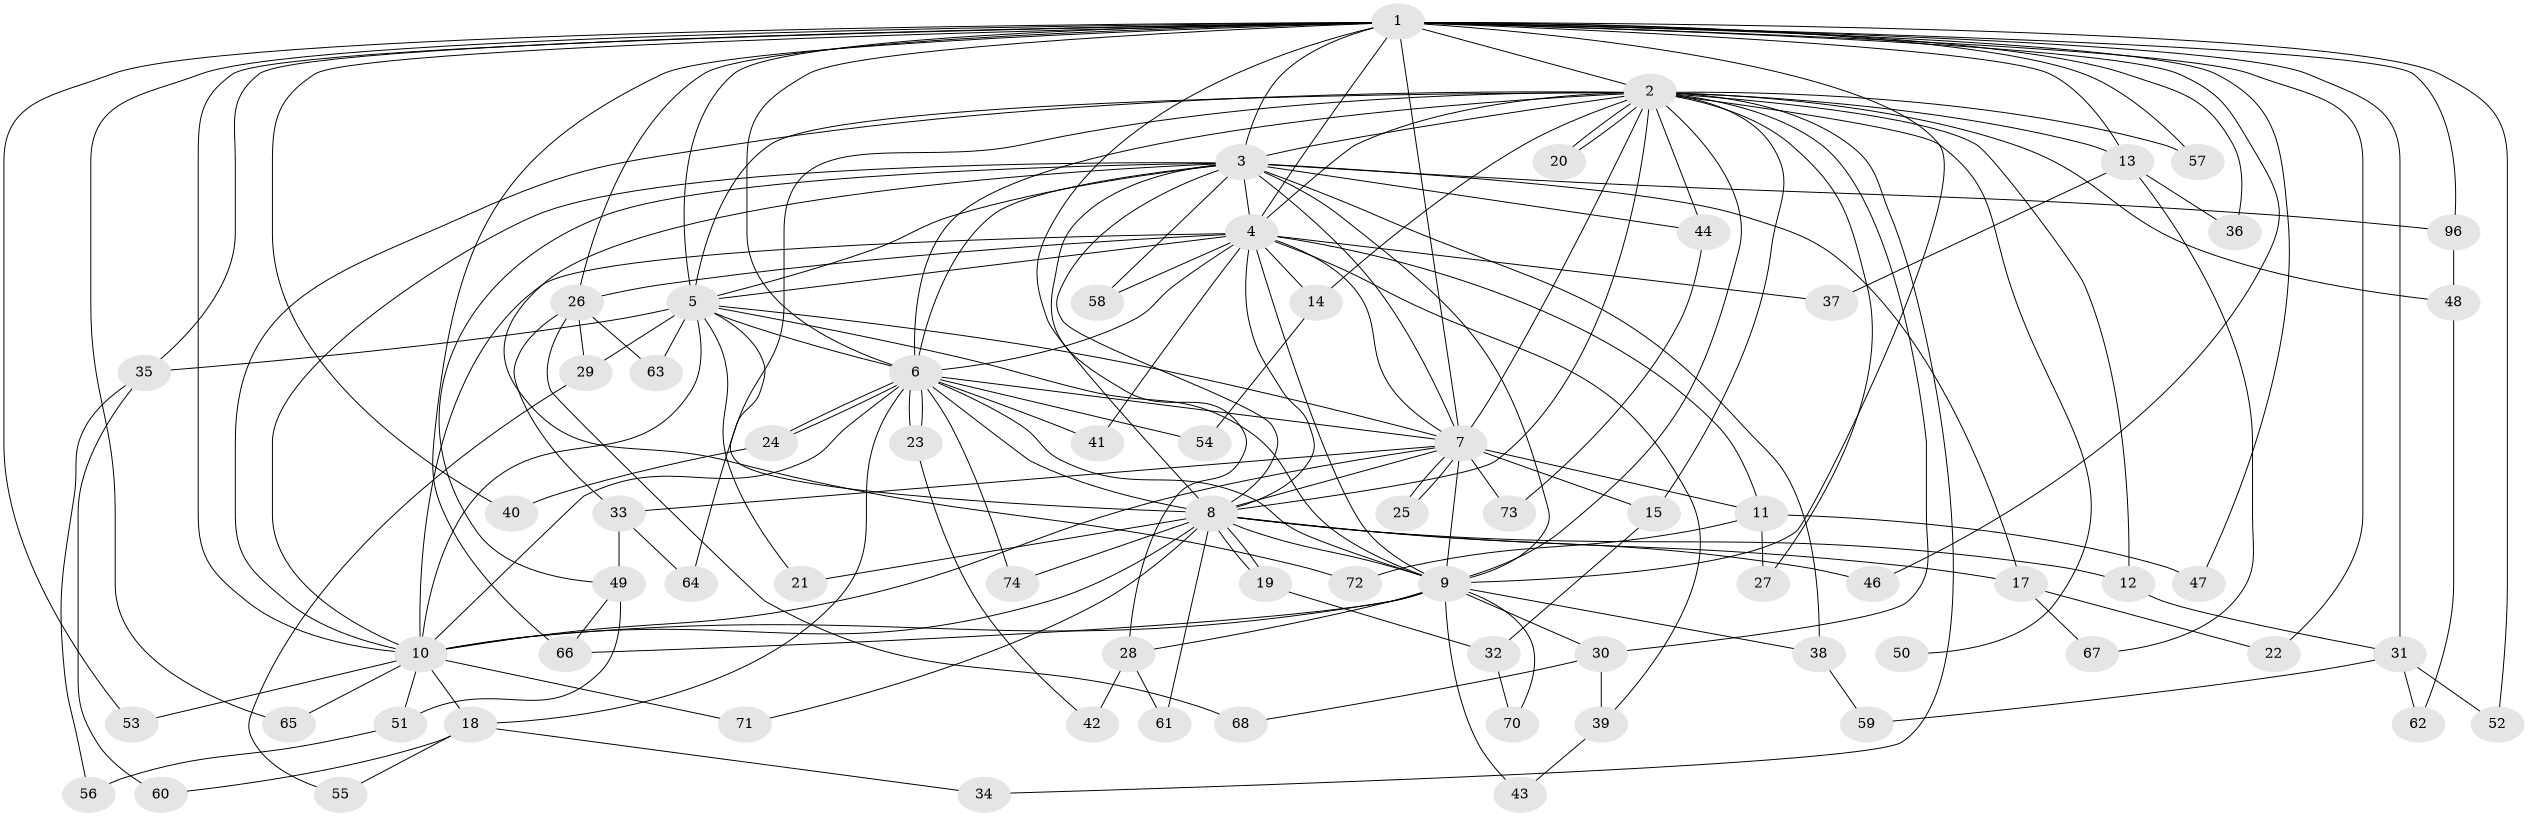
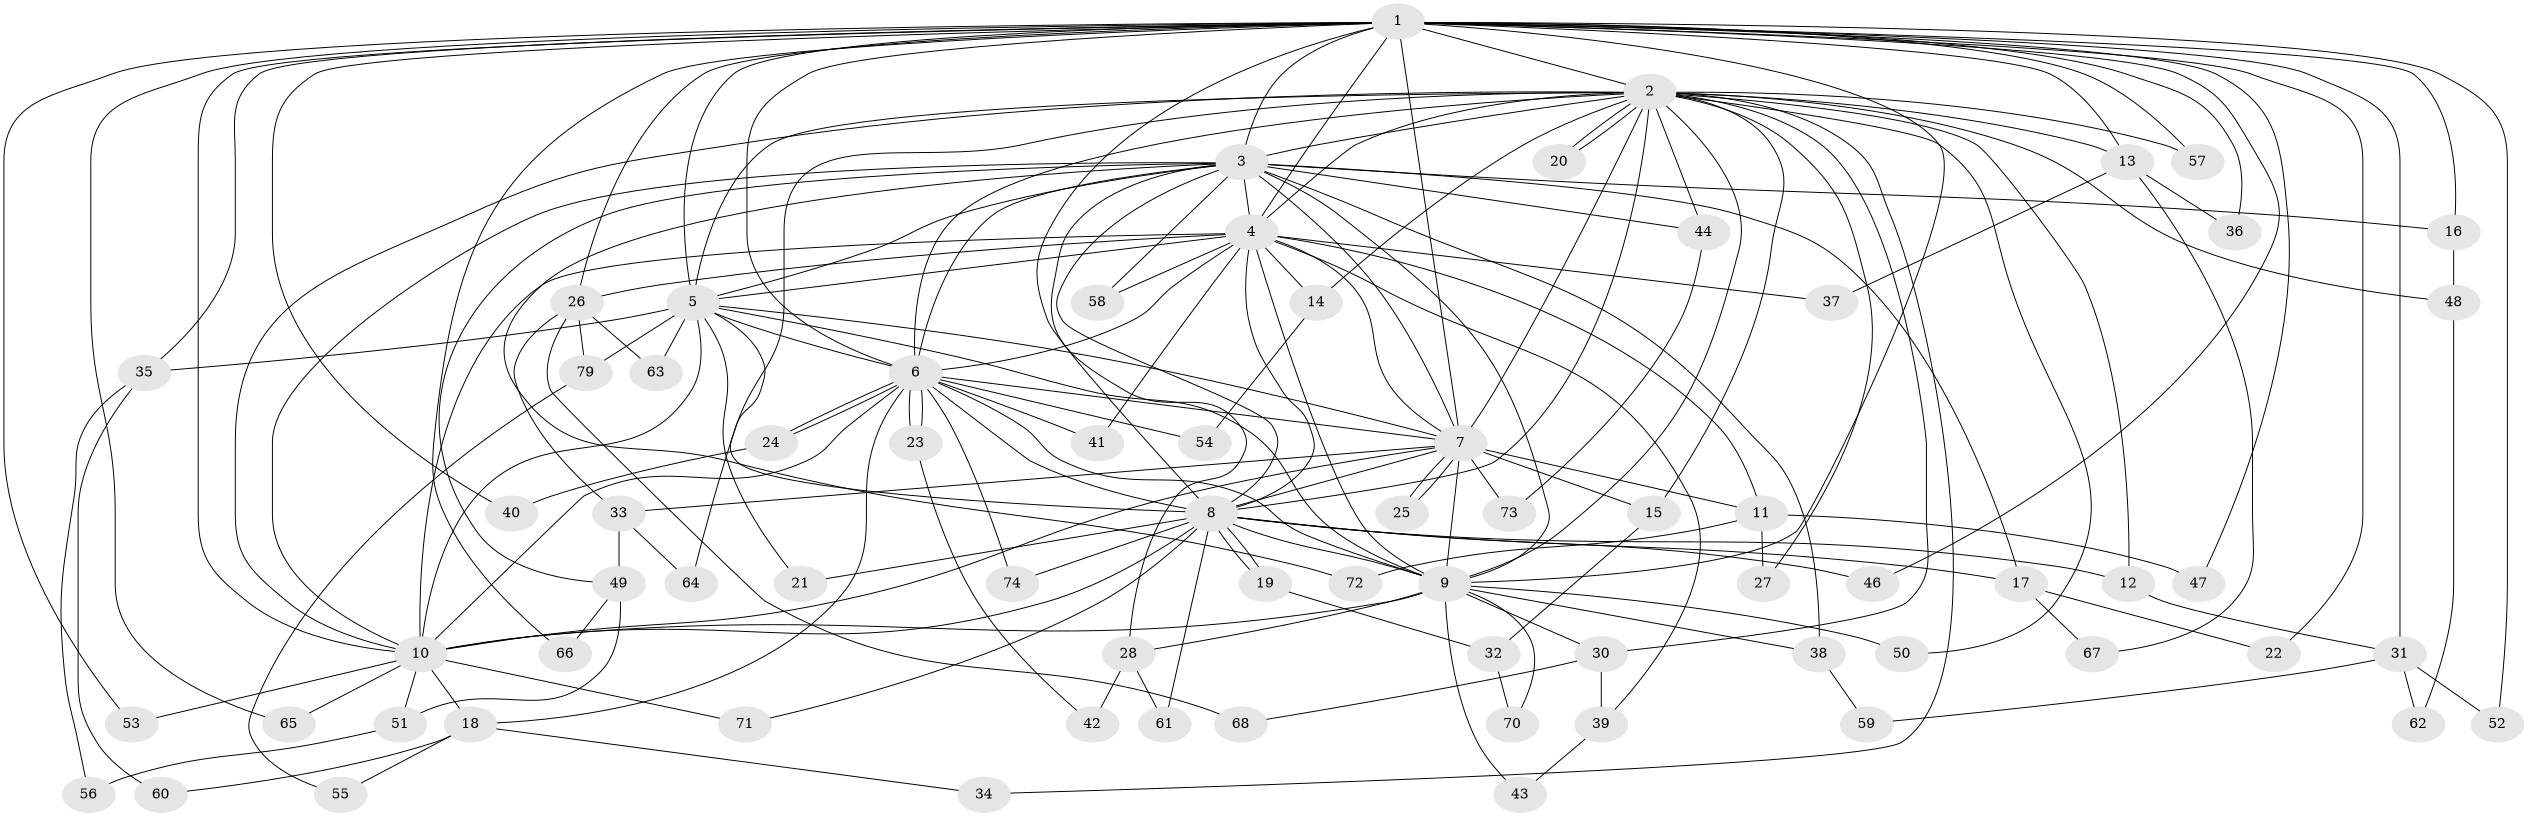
(2454, 232) -> (2454, 232)
(586, 373) -> (586, 373)
(967, 637) -> (1677, 606)
